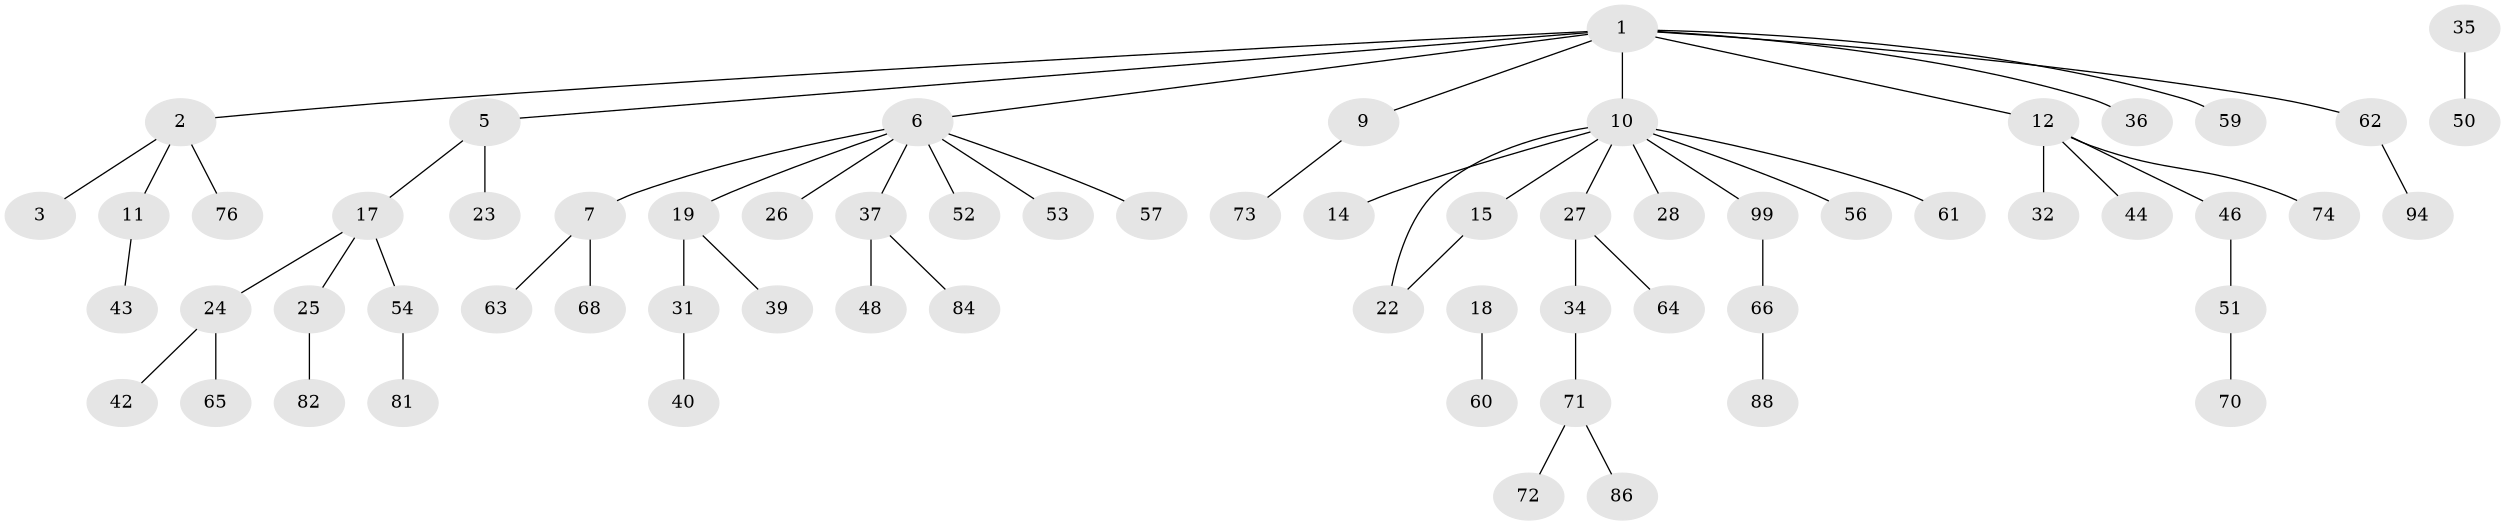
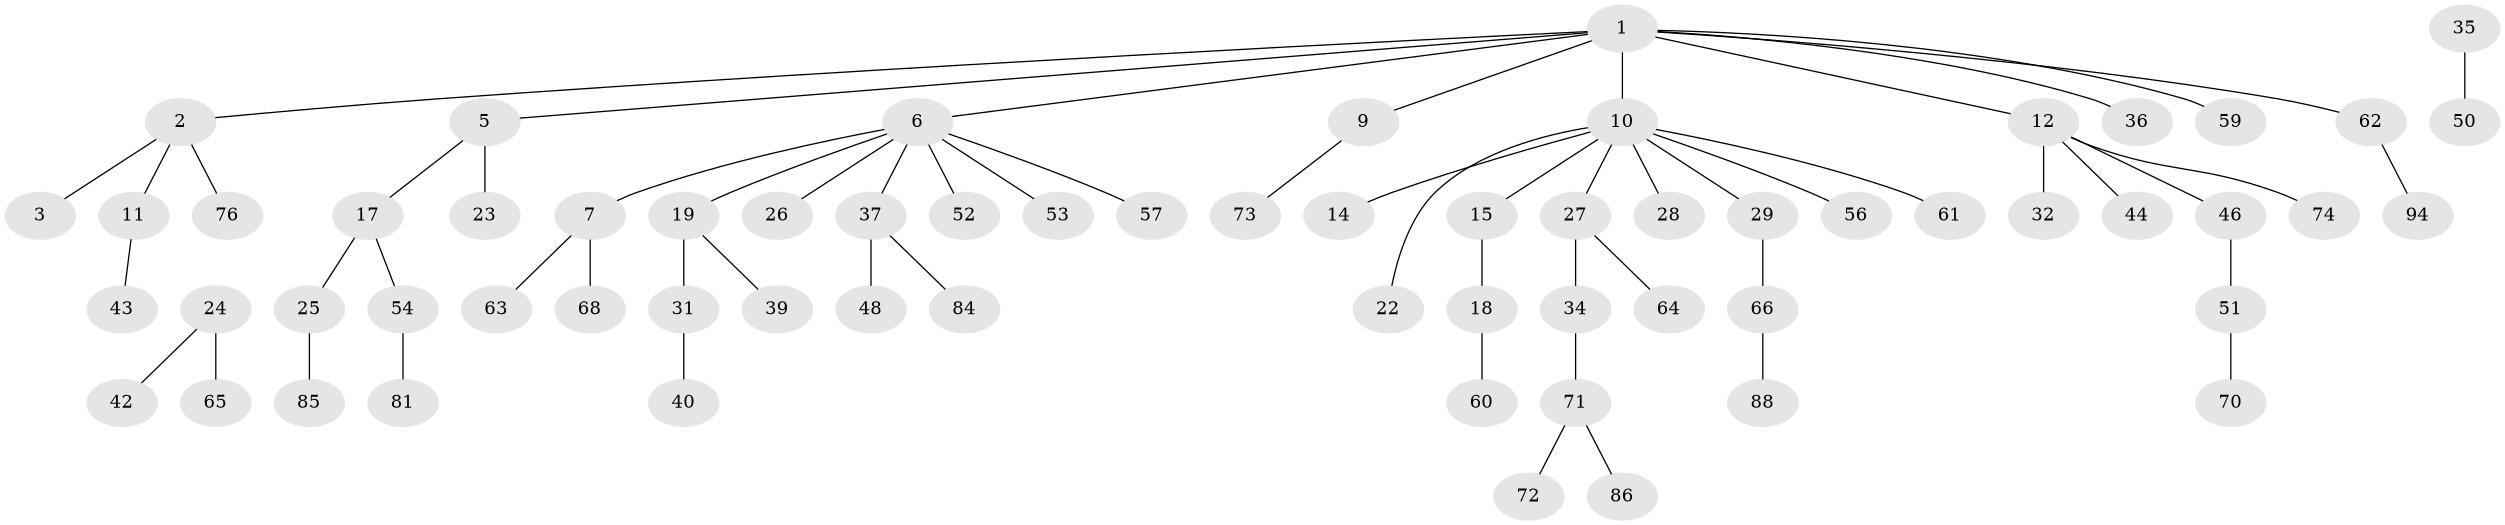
(1763, 216) -> (1763, 216)
(1435, 262) -> (1482, 263)
(292, 263) -> none
(309, 403) -> (309, 403)
